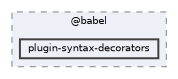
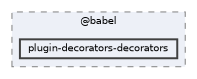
(89, 49) -> (99, 49)
